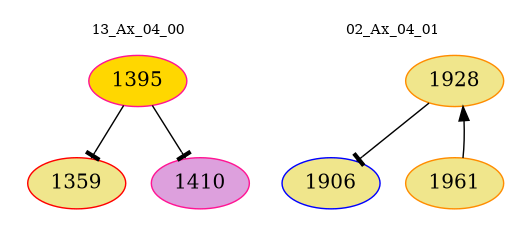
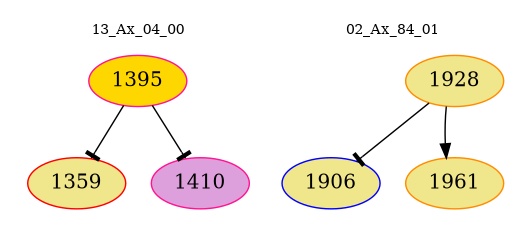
(393, 31) -> (393, 31)
(464, 140) -> (445, 125)
